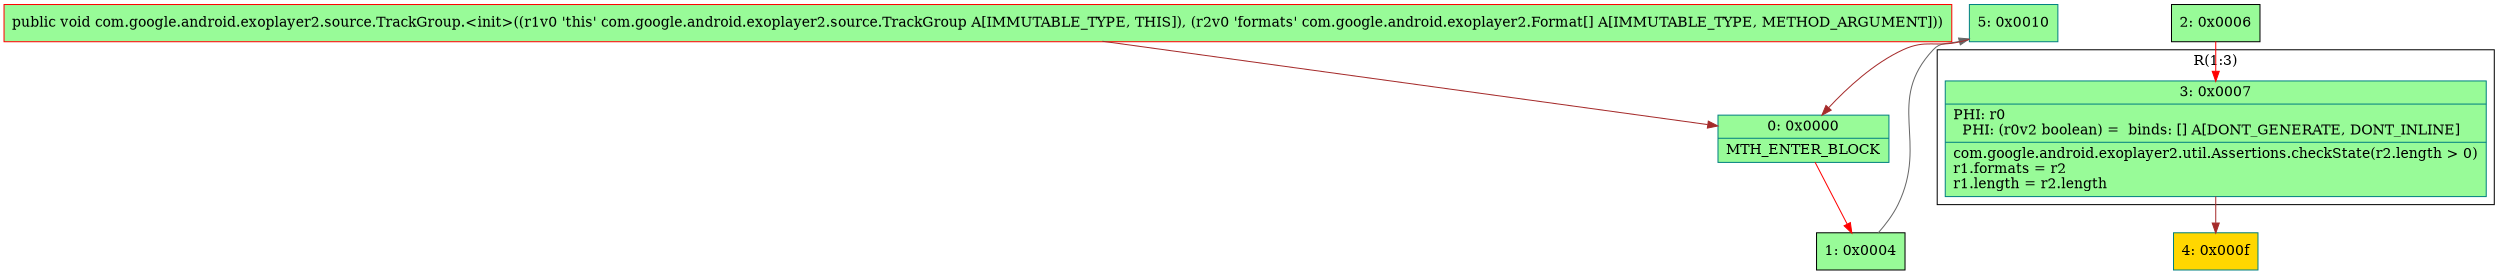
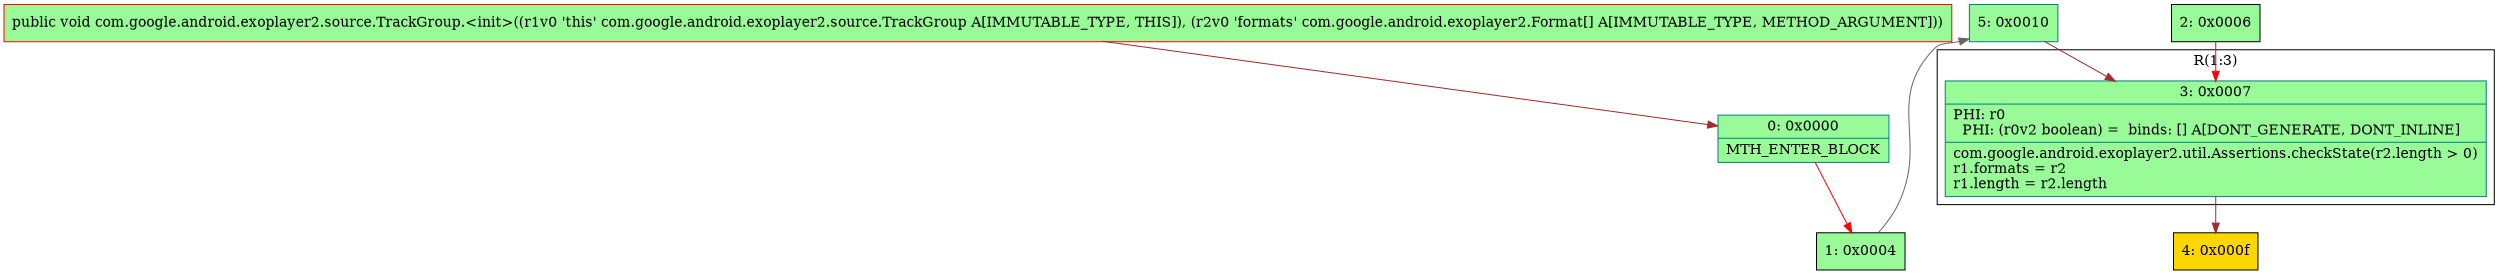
(1891, 56) -> (2075, 59)
(2216, 251) -> (2216, 251)
